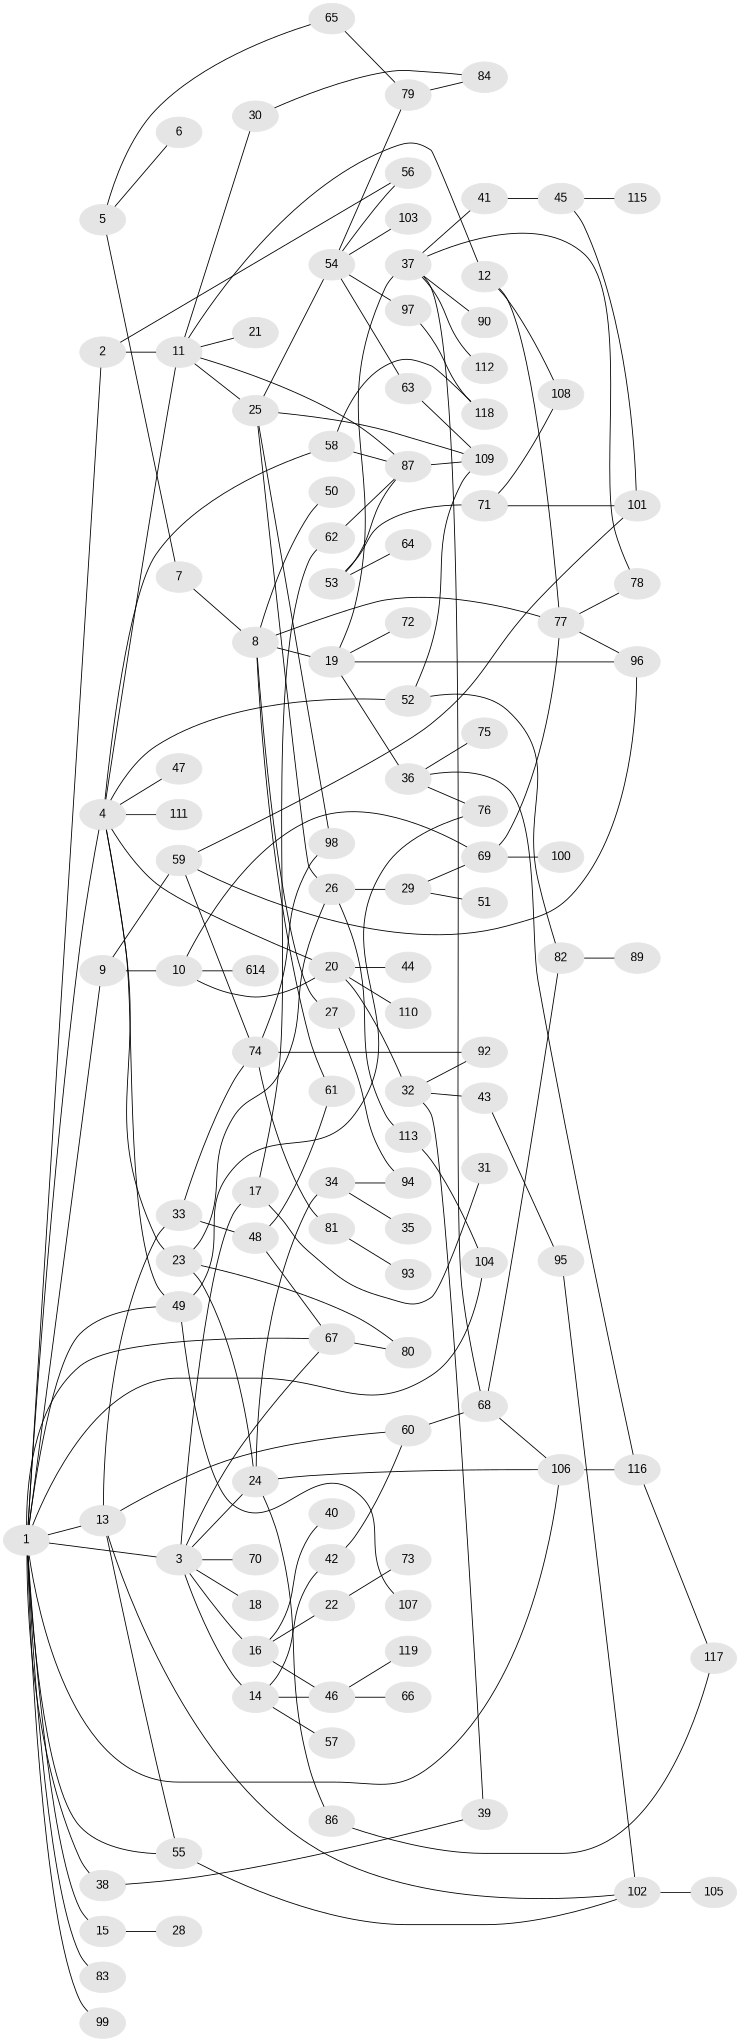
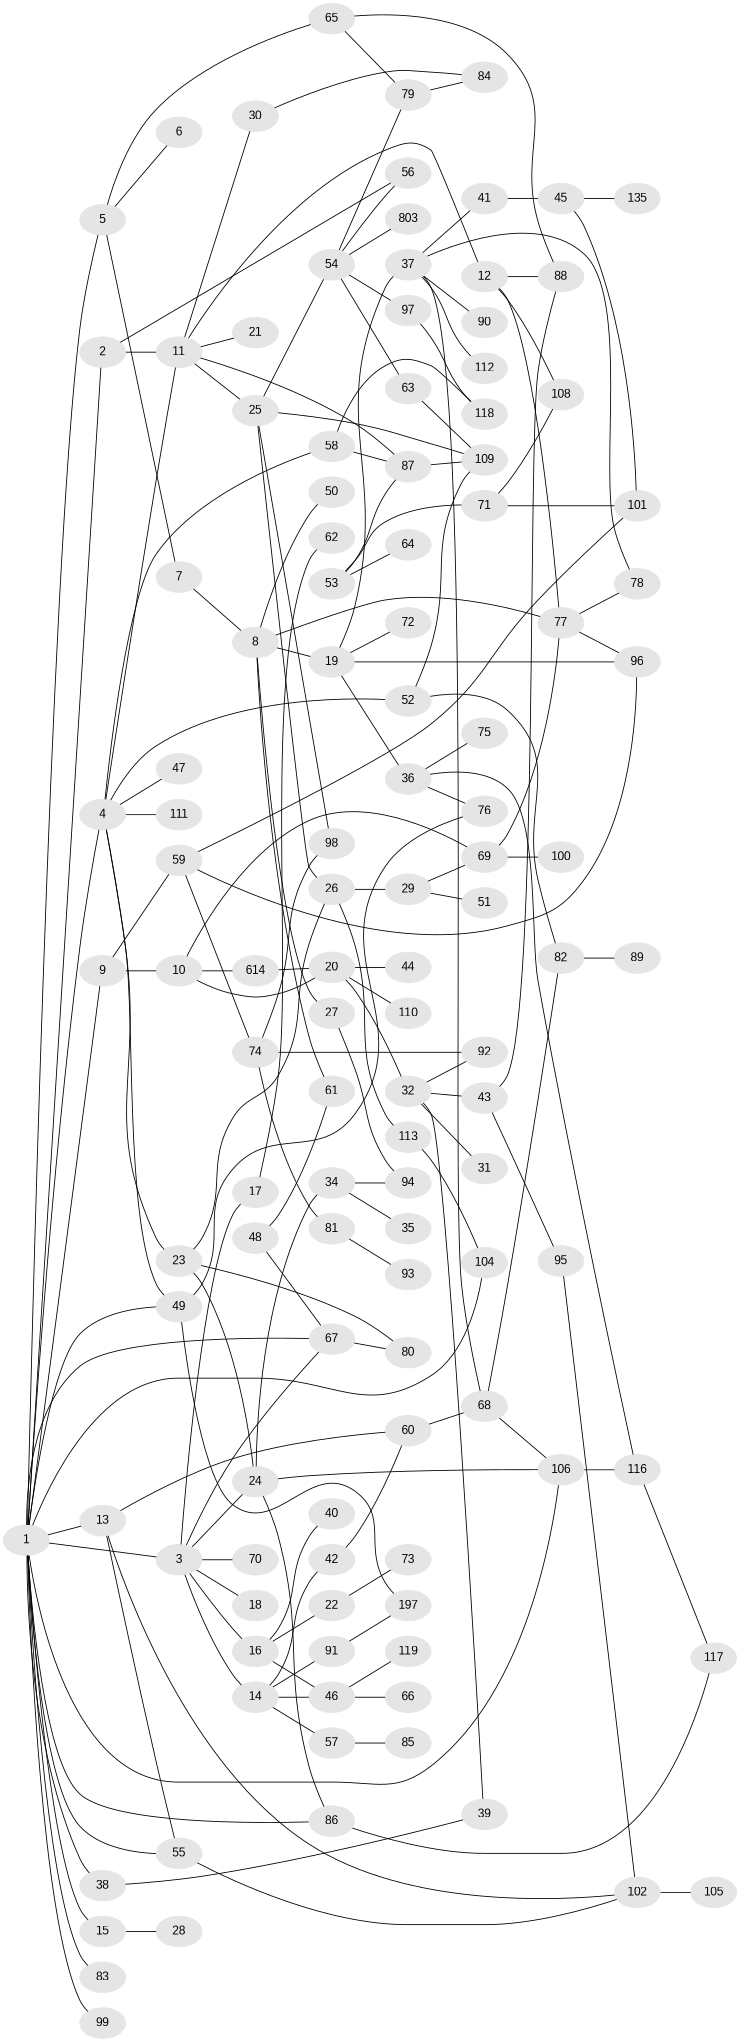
(637, 199) -> (637, 199)
(408, 219) -> (408, 219)
none -> (561, 277)
(370, 502) -> none
none -> (47, 879)
(206, 912) -> (294, 969)
(179, 1215) -> none
(395, 1300) -> (446, 1130)
(408, 1606) -> (408, 1606)
none -> (332, 1651)
none -> (408, 1743)
none -> (76, 1788)
